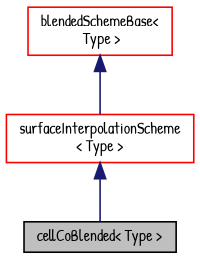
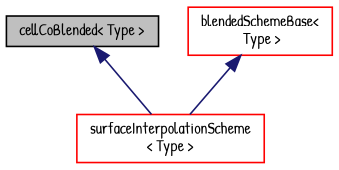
(100, 200) -> (128, 87)
